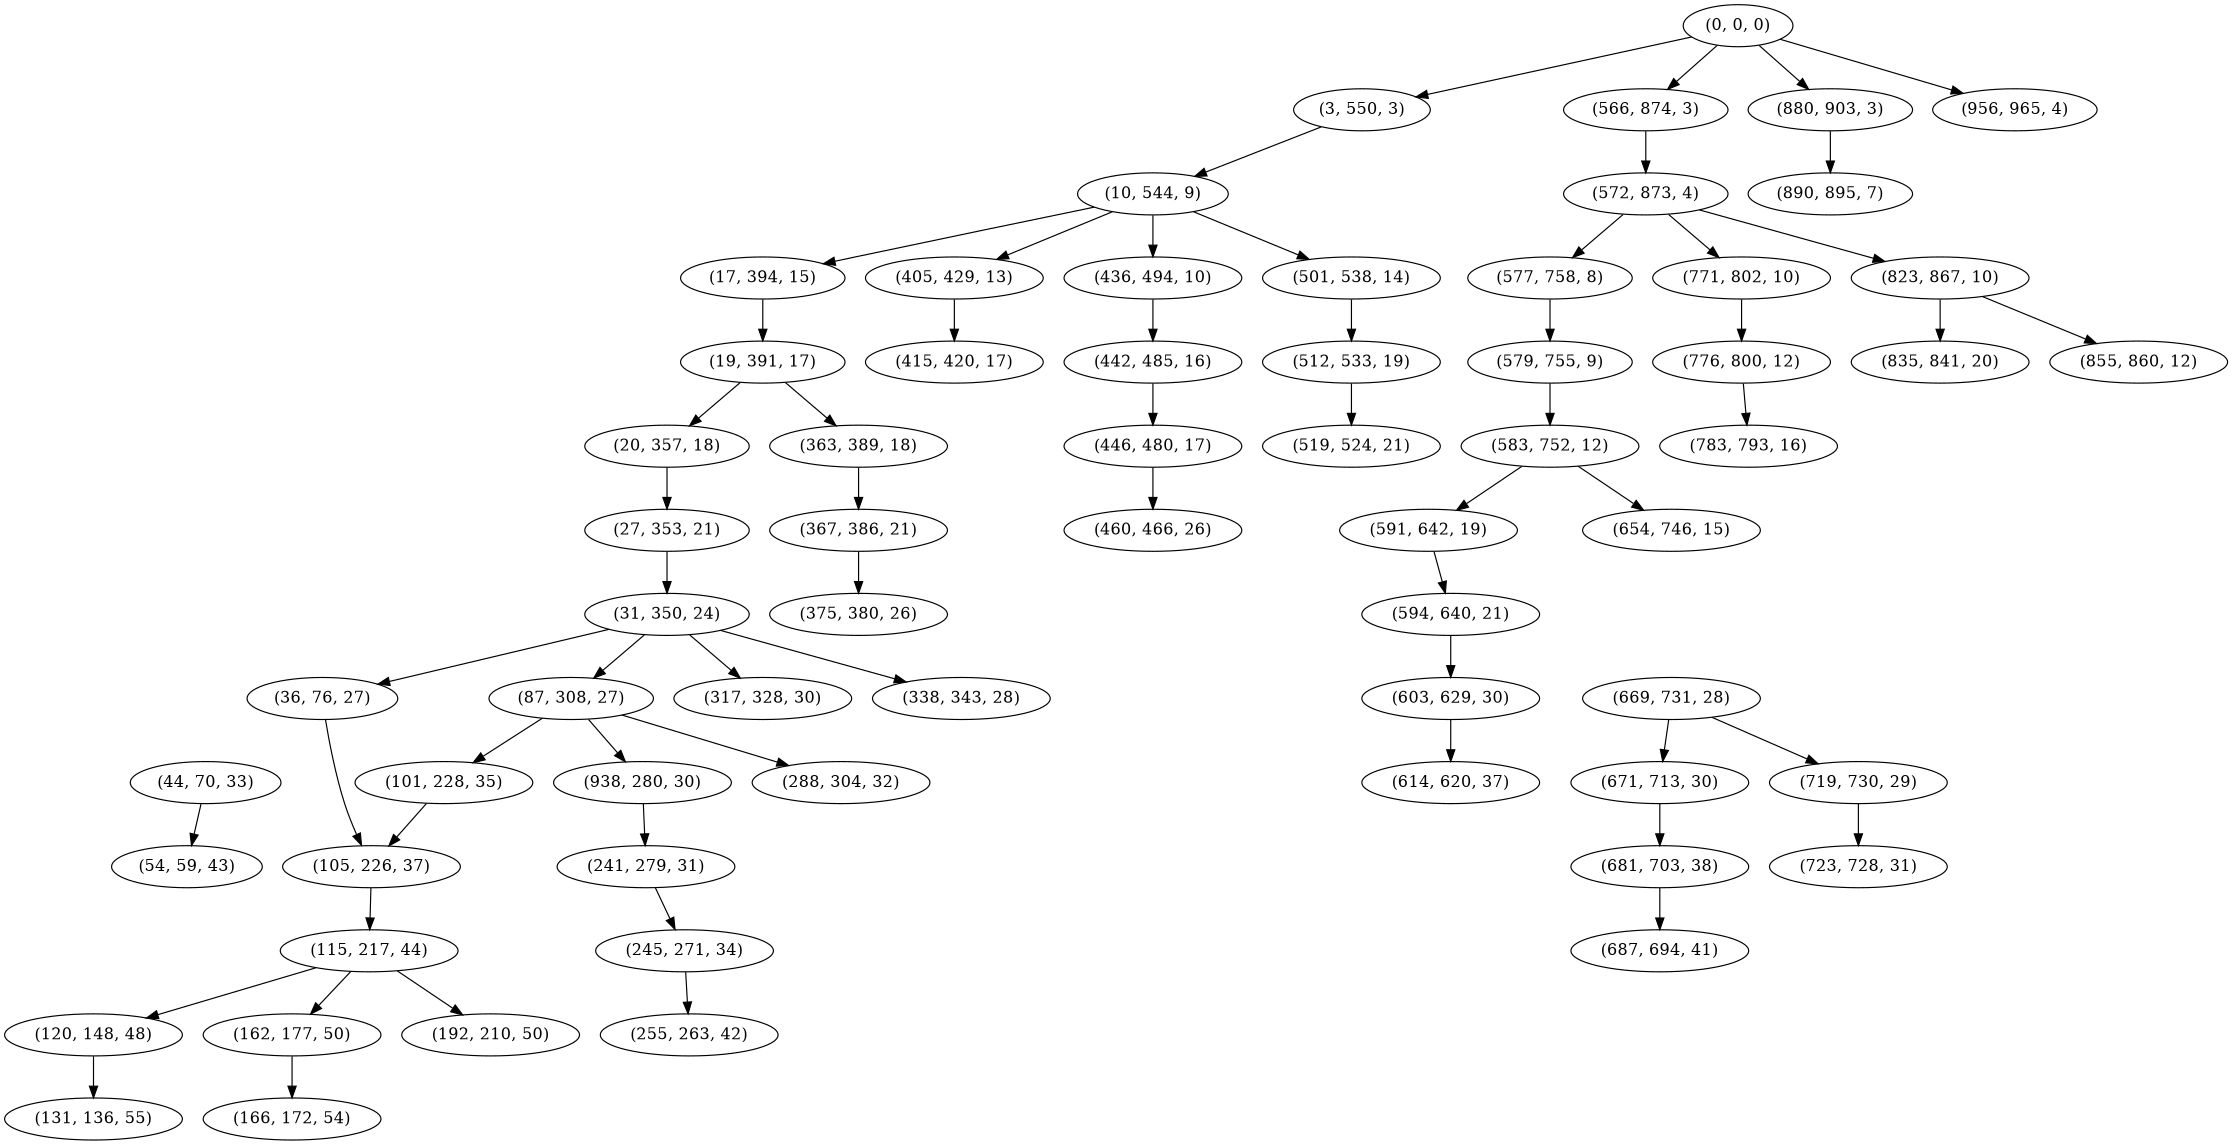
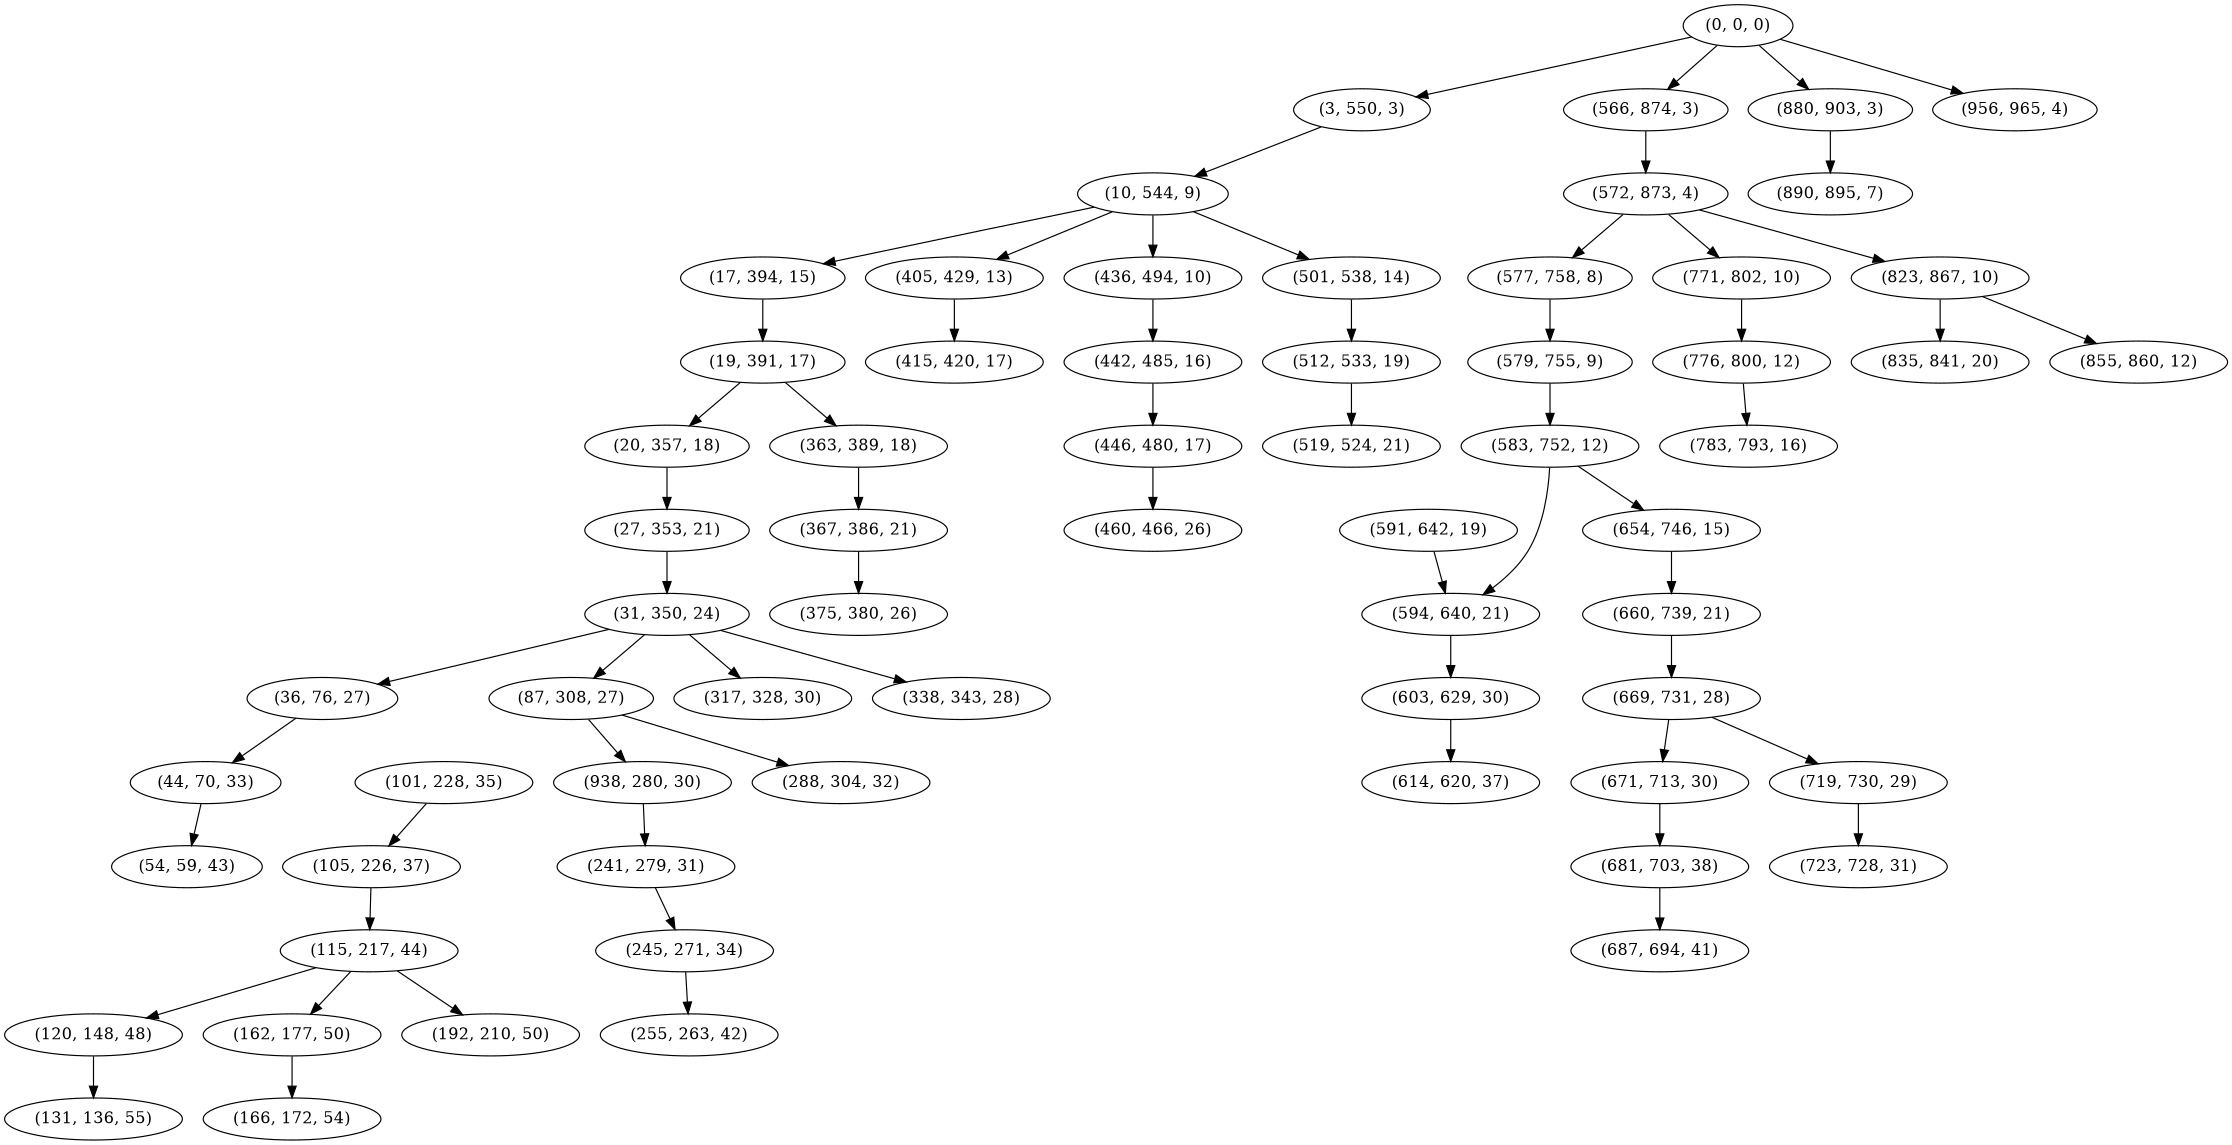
(1494, 485) -> (1536, 535)
none -> (1671, 614)
(513, 737) -> none
(337, 778) -> (269, 737)
